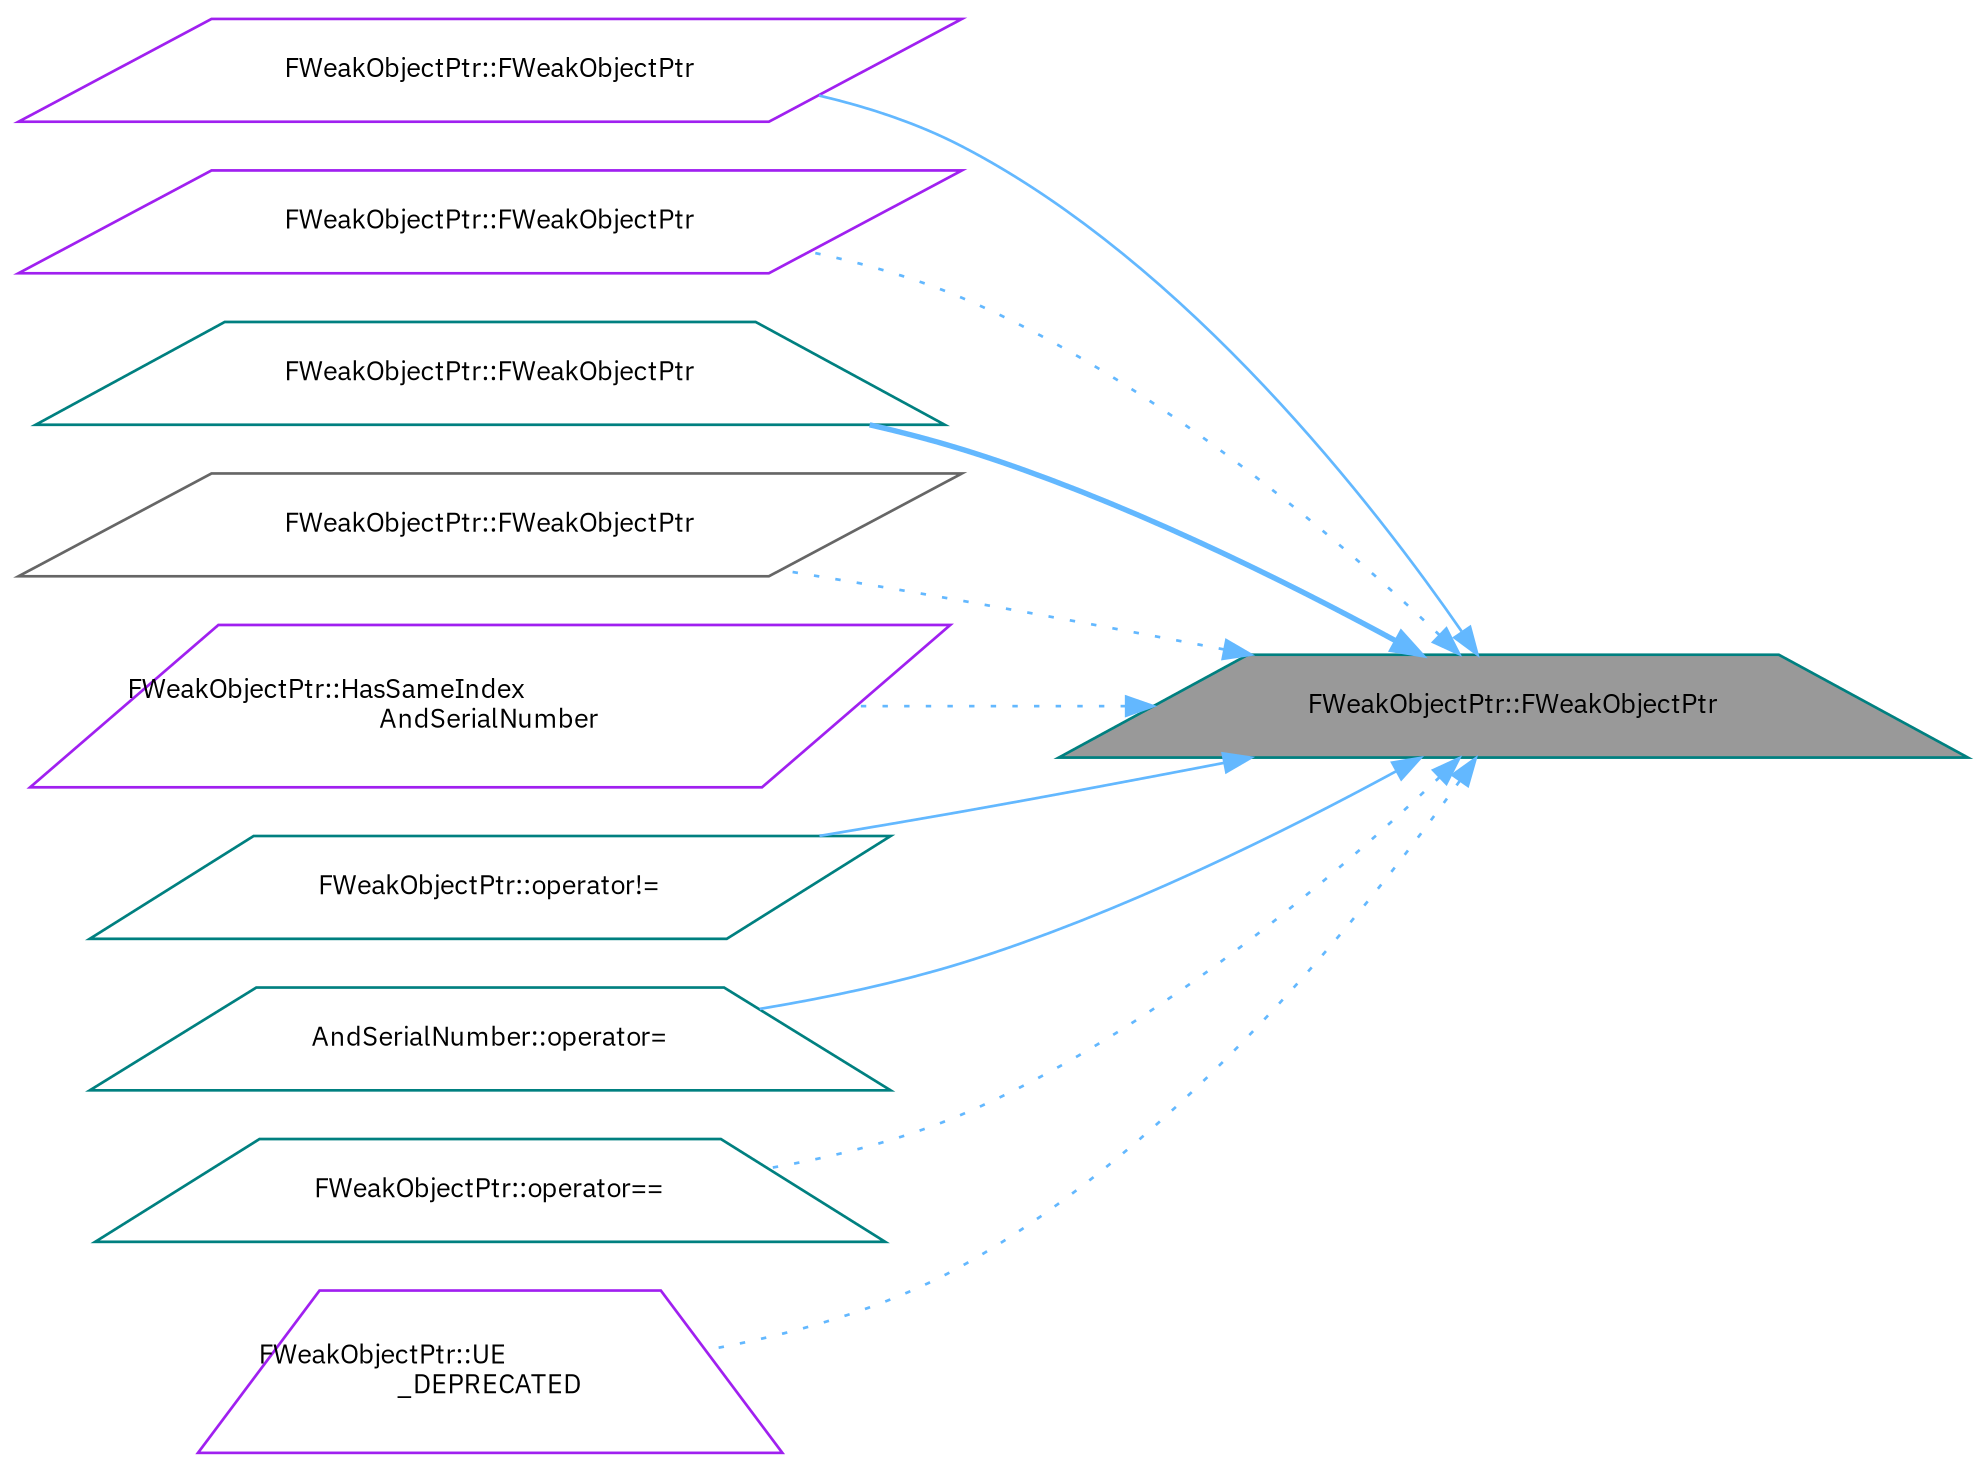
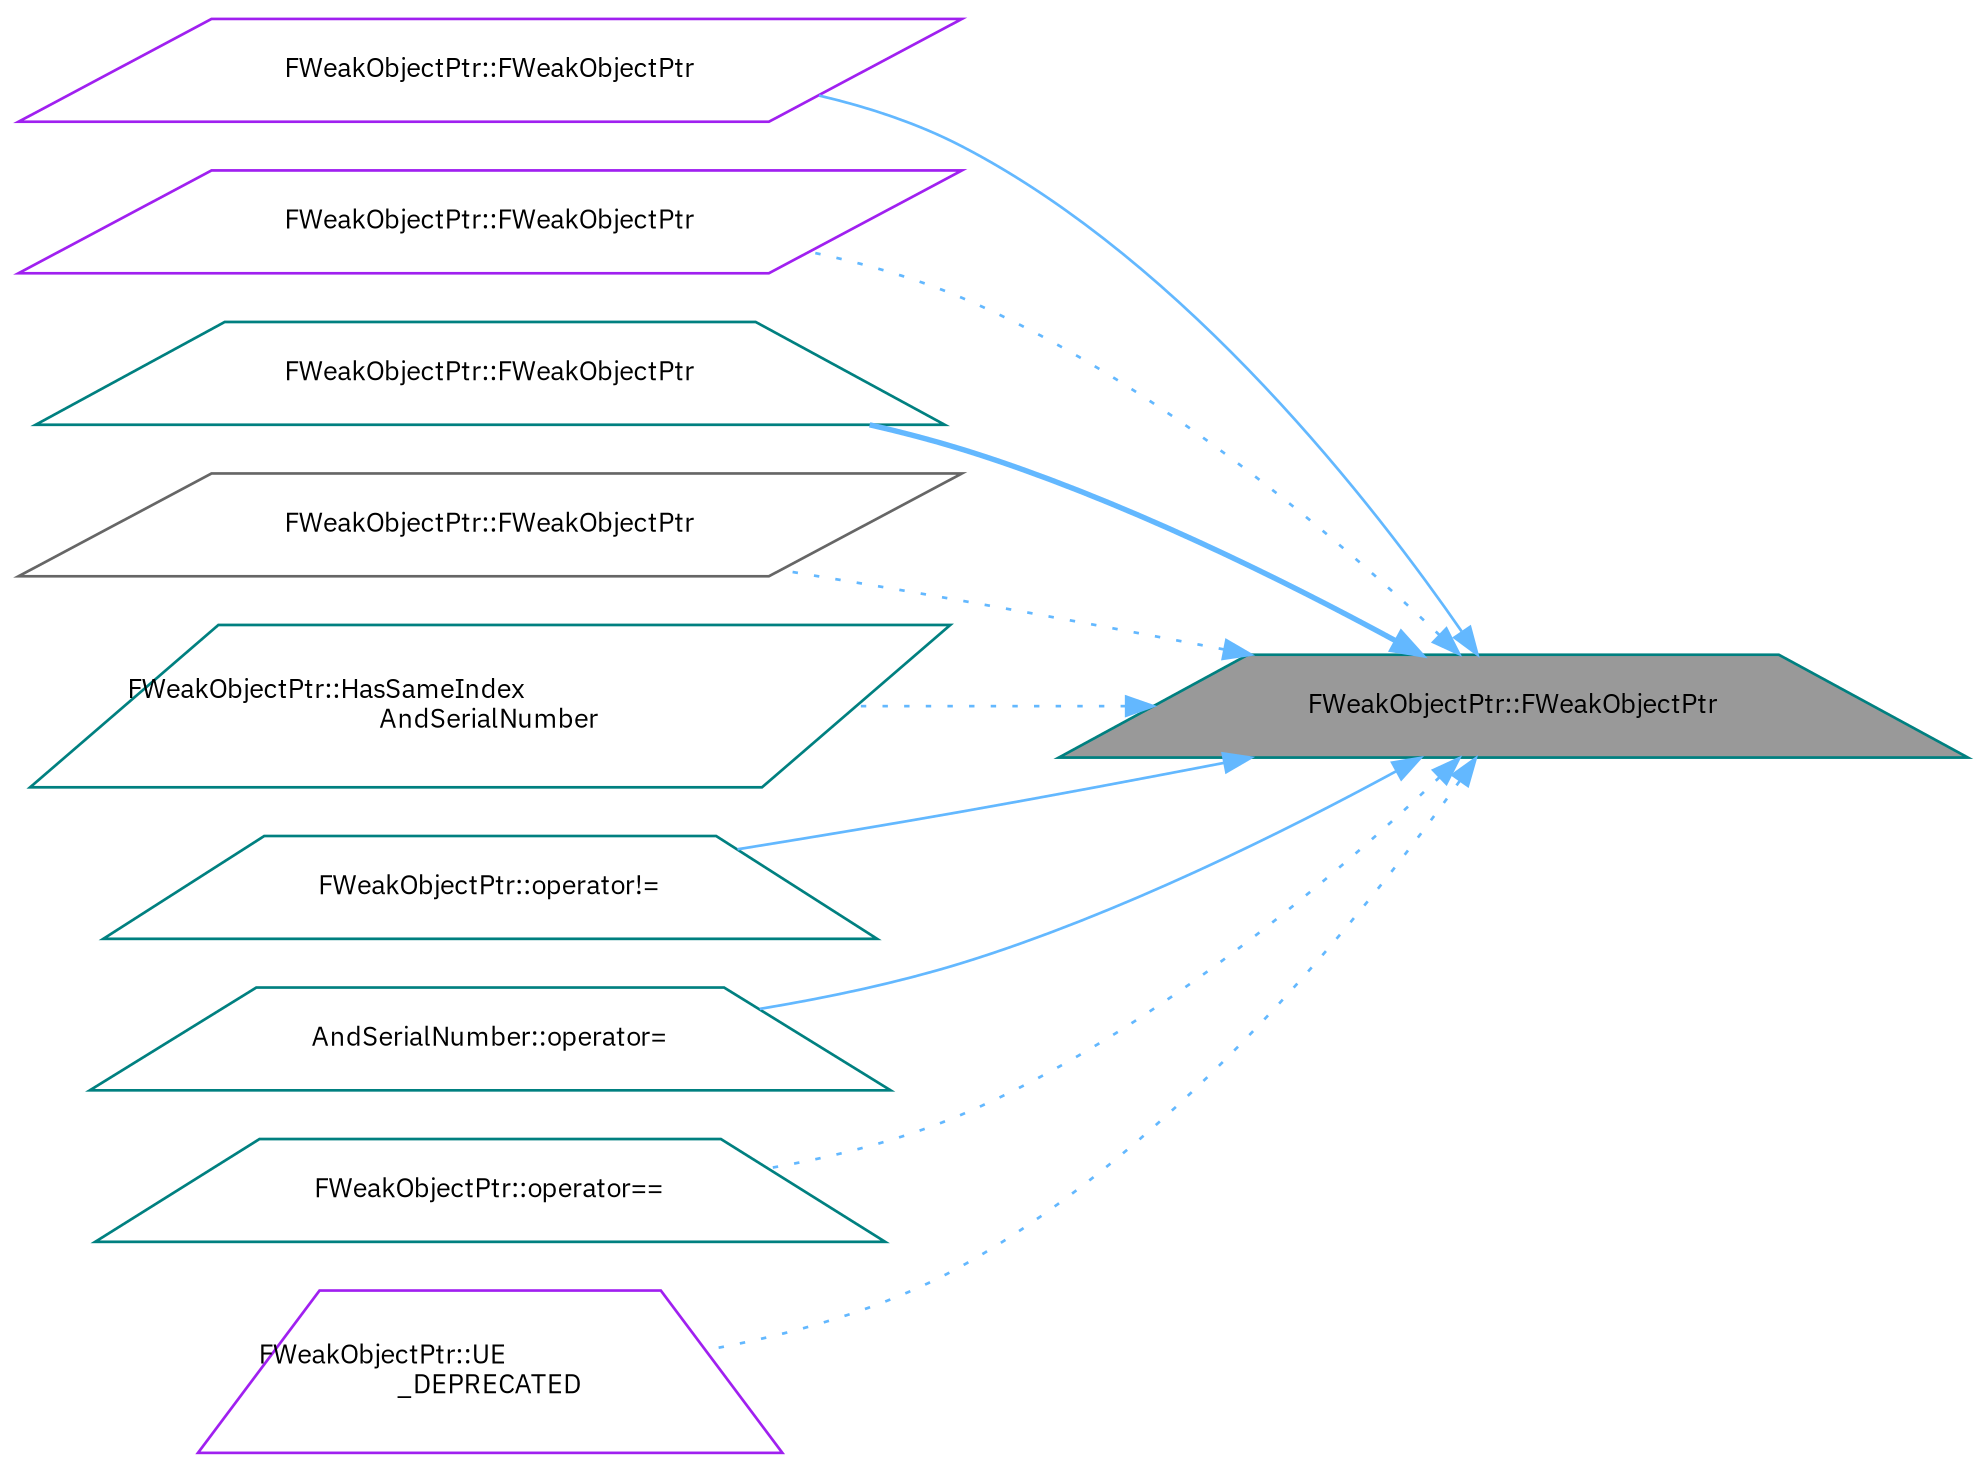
(490, 706) -> (490, 706)
(490, 887) -> (490, 887)
